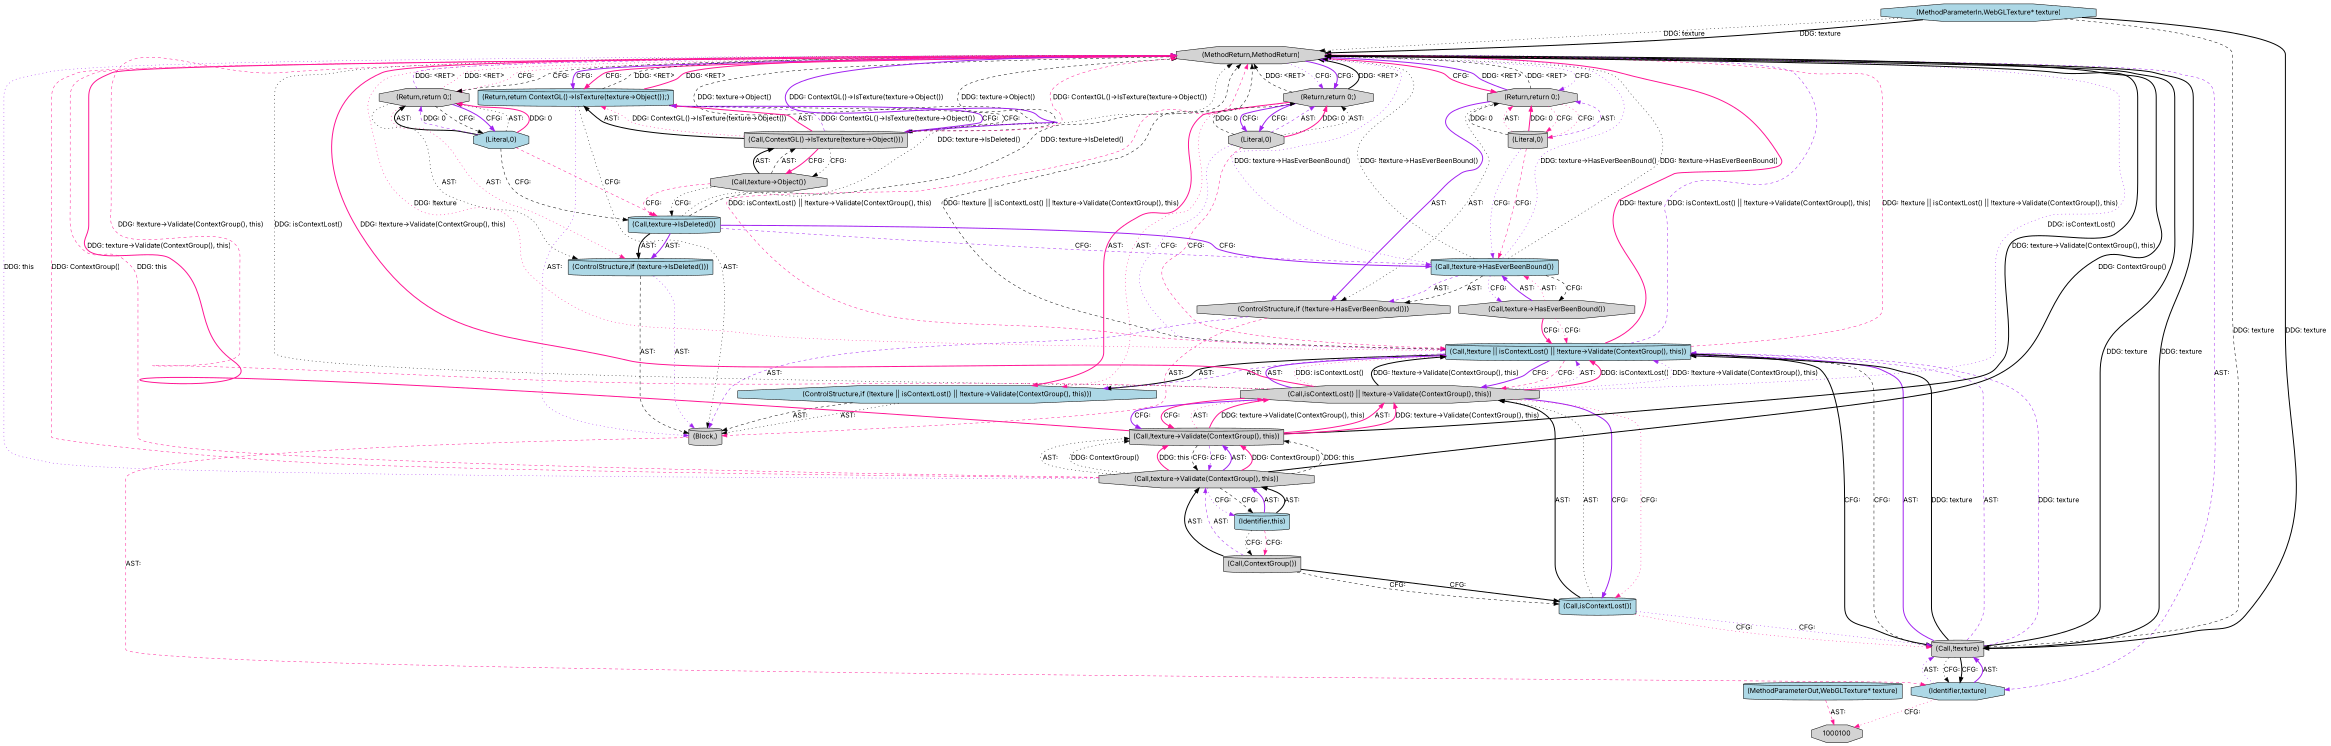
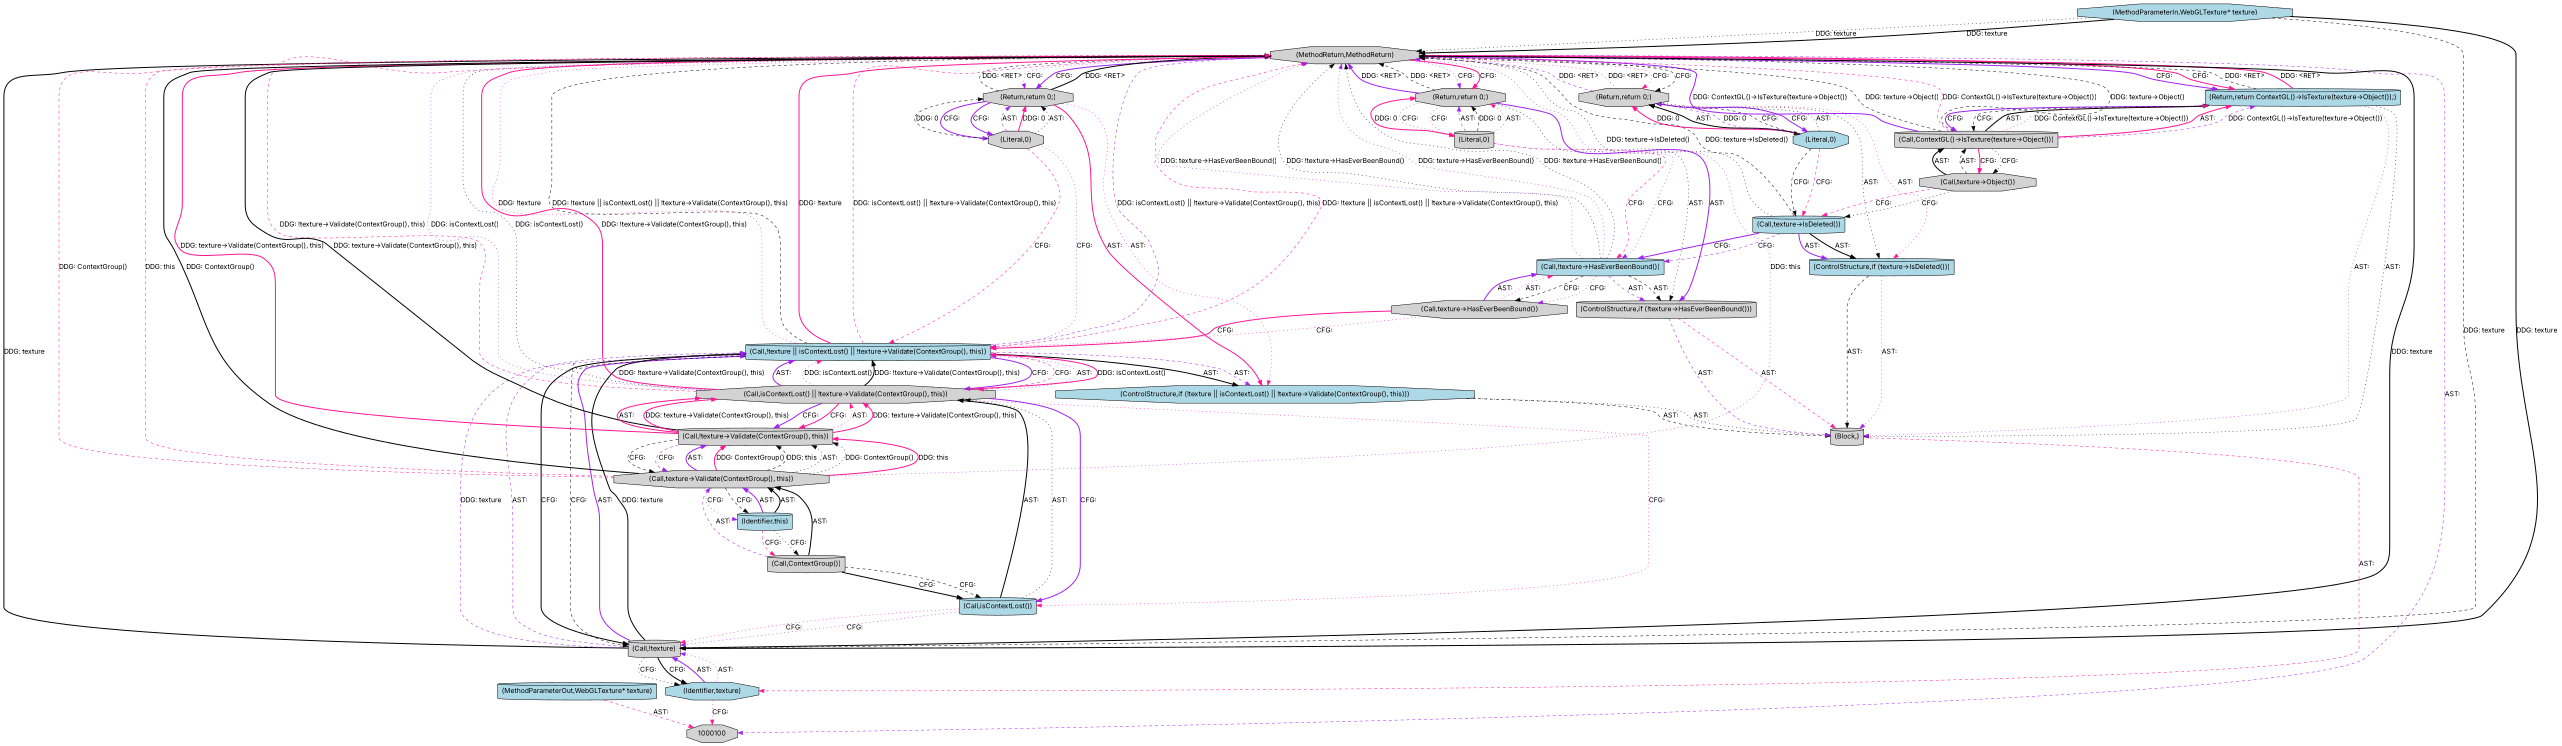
(2169, 72) -> (2365, 658)
(1324, 310) -> (1666, 310)
